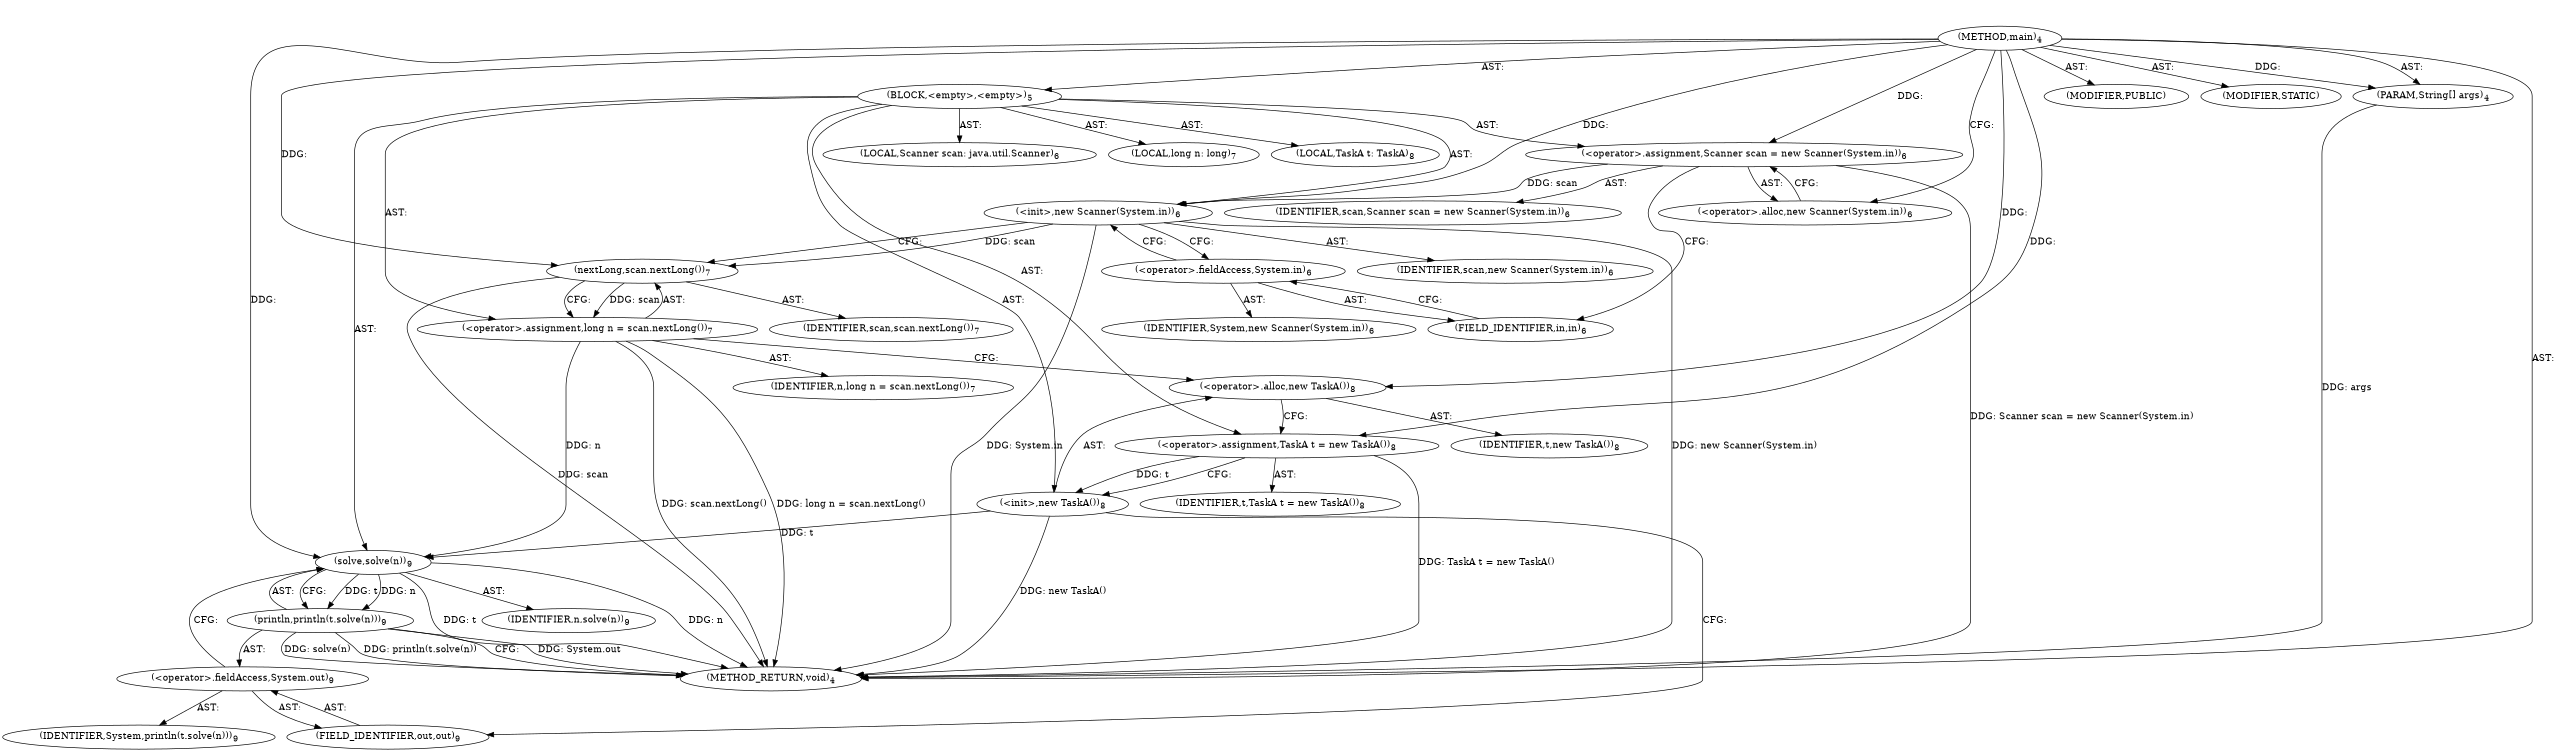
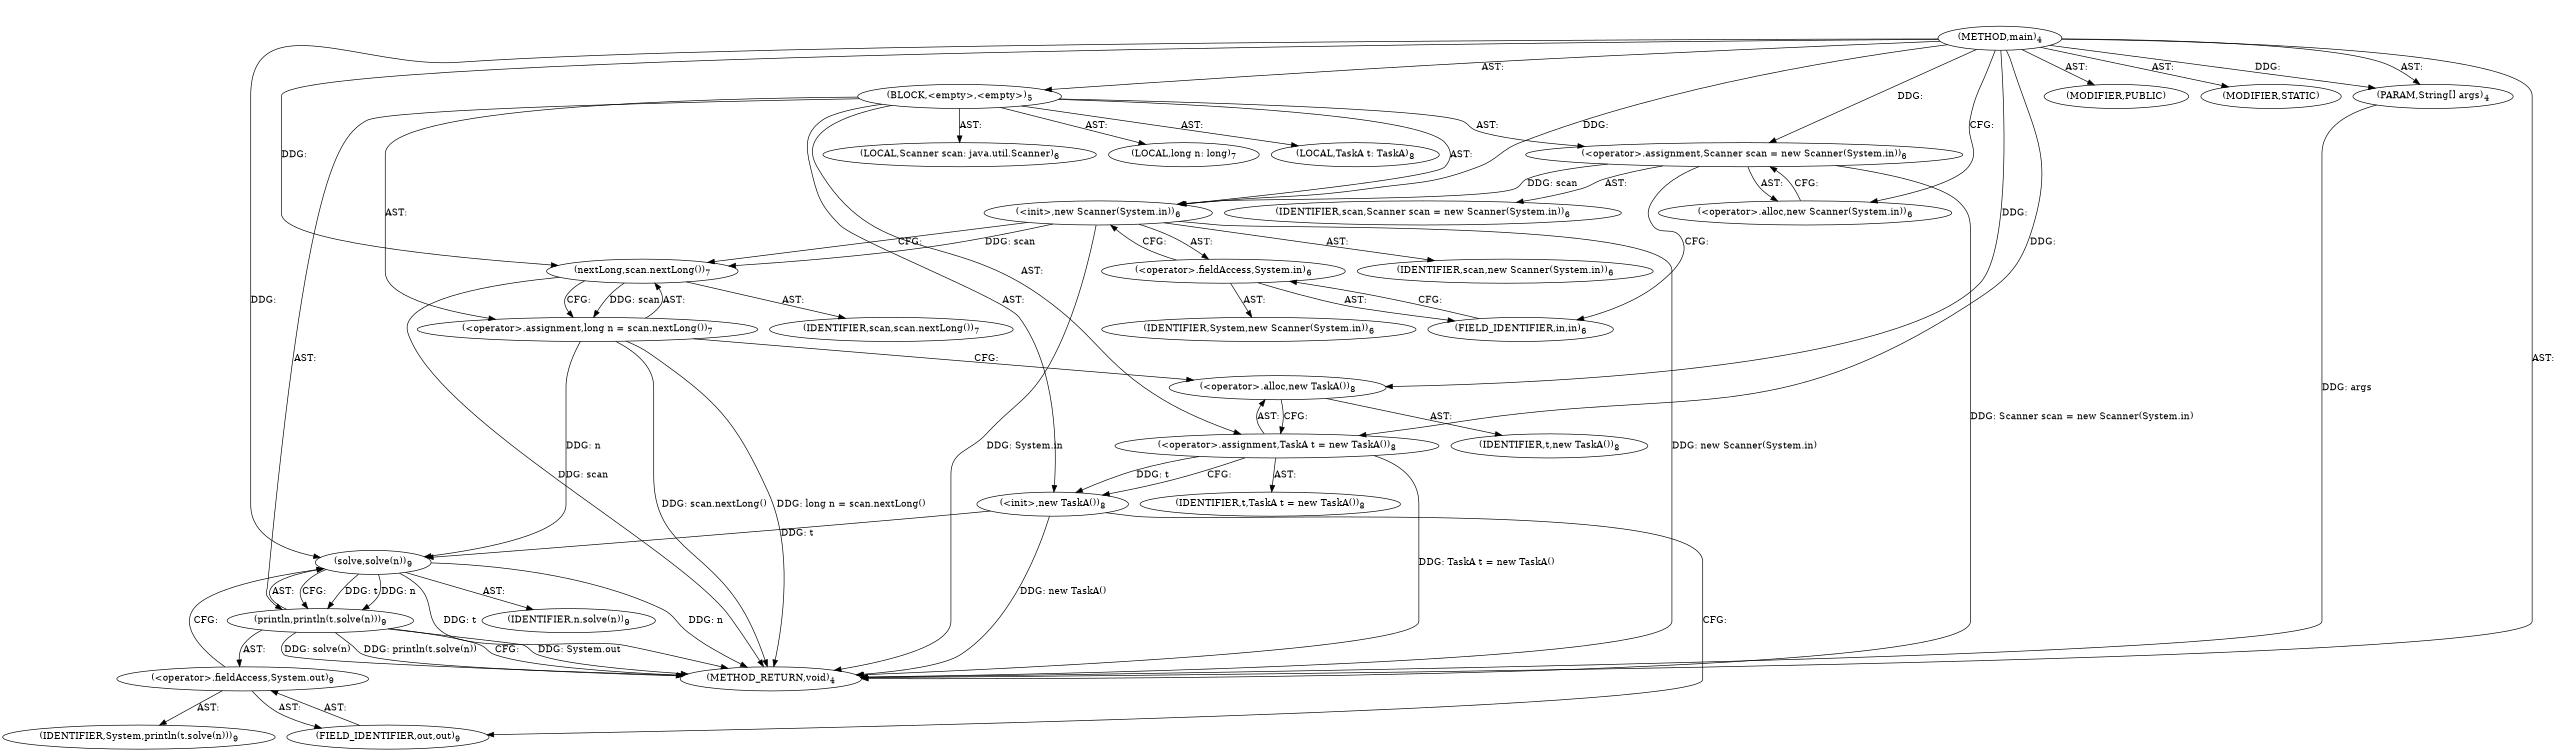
(403, 124) -> (361, 124)
(1203, 242) -> (1203, 242)
(873, 388) -> none
(1111, 420) -> (1257, 420)
